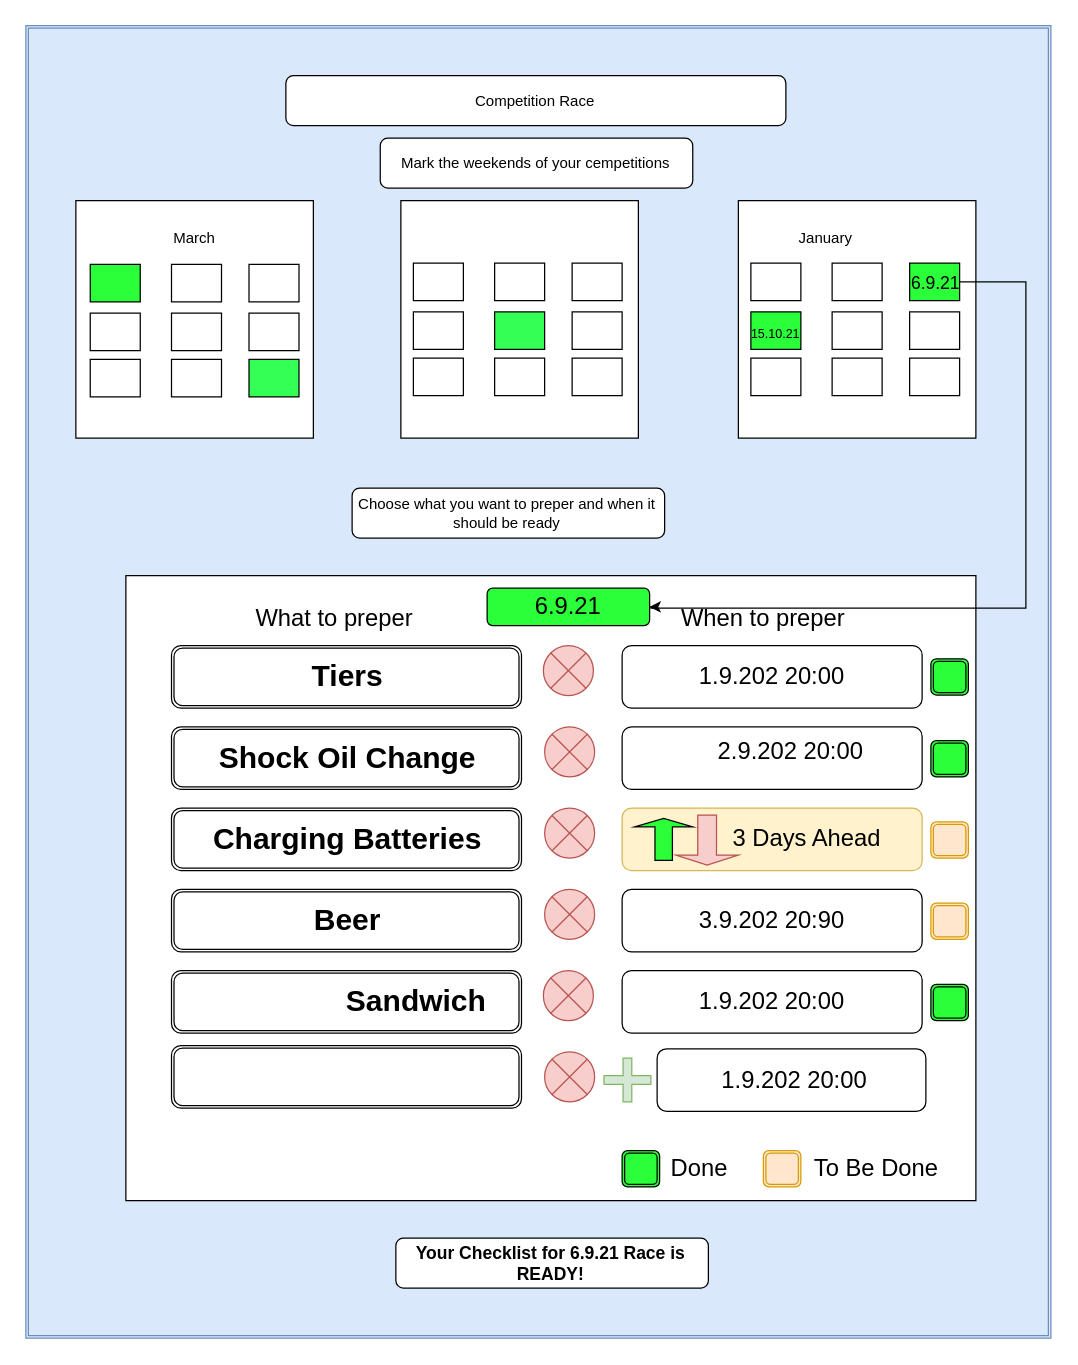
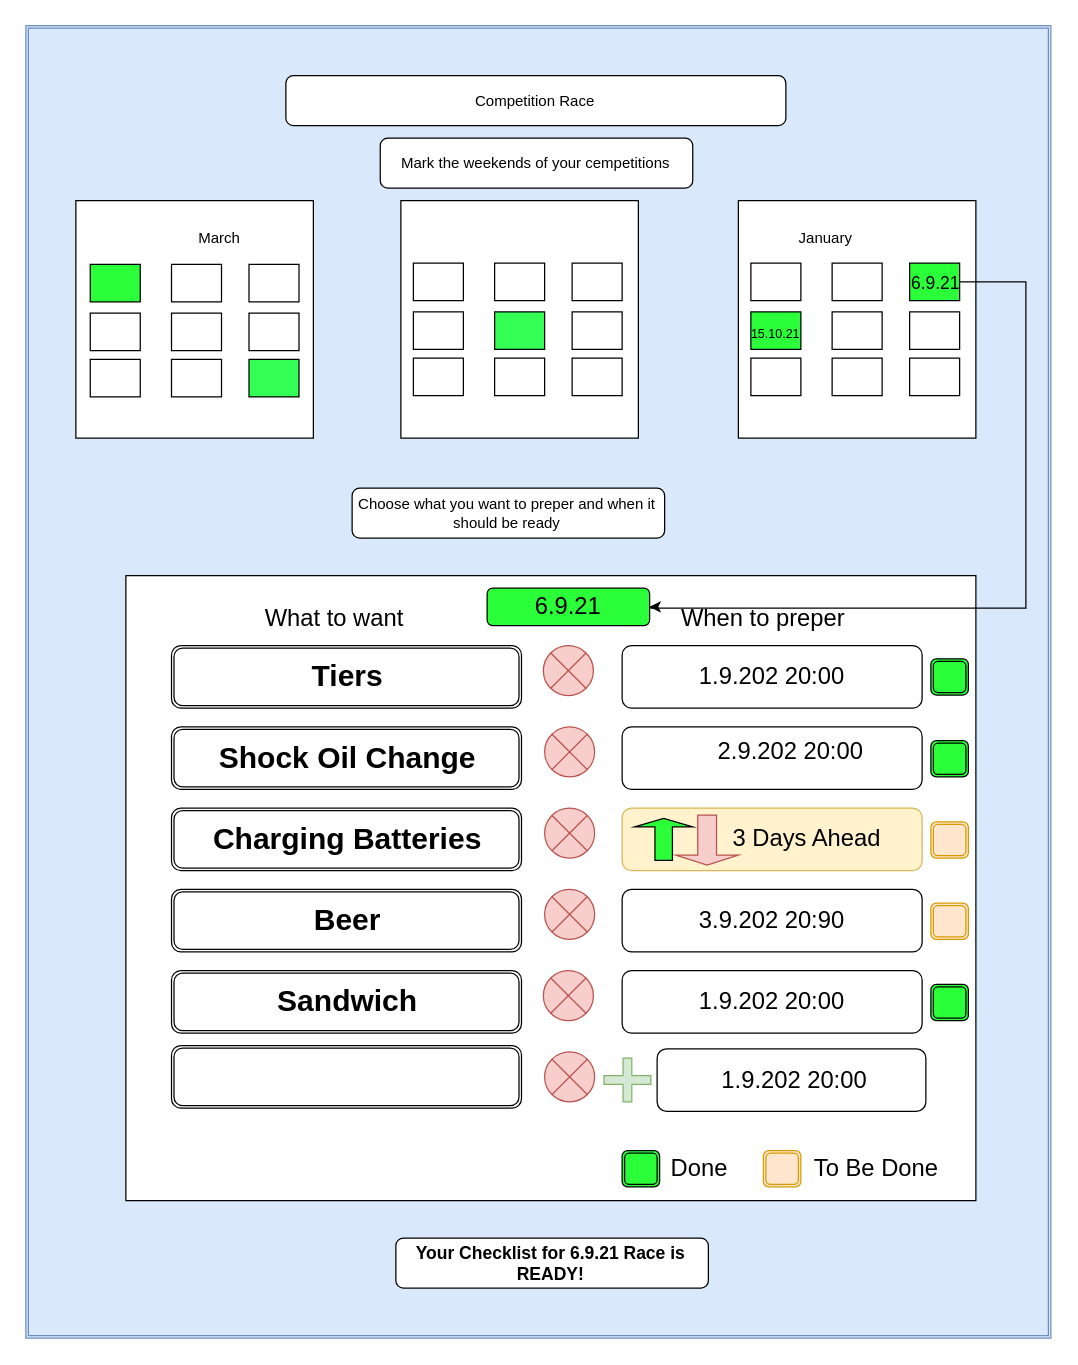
(194, 238) -> (219, 238)
(334, 619) -> (334, 619)
(415, 1002) -> (346, 1002)
